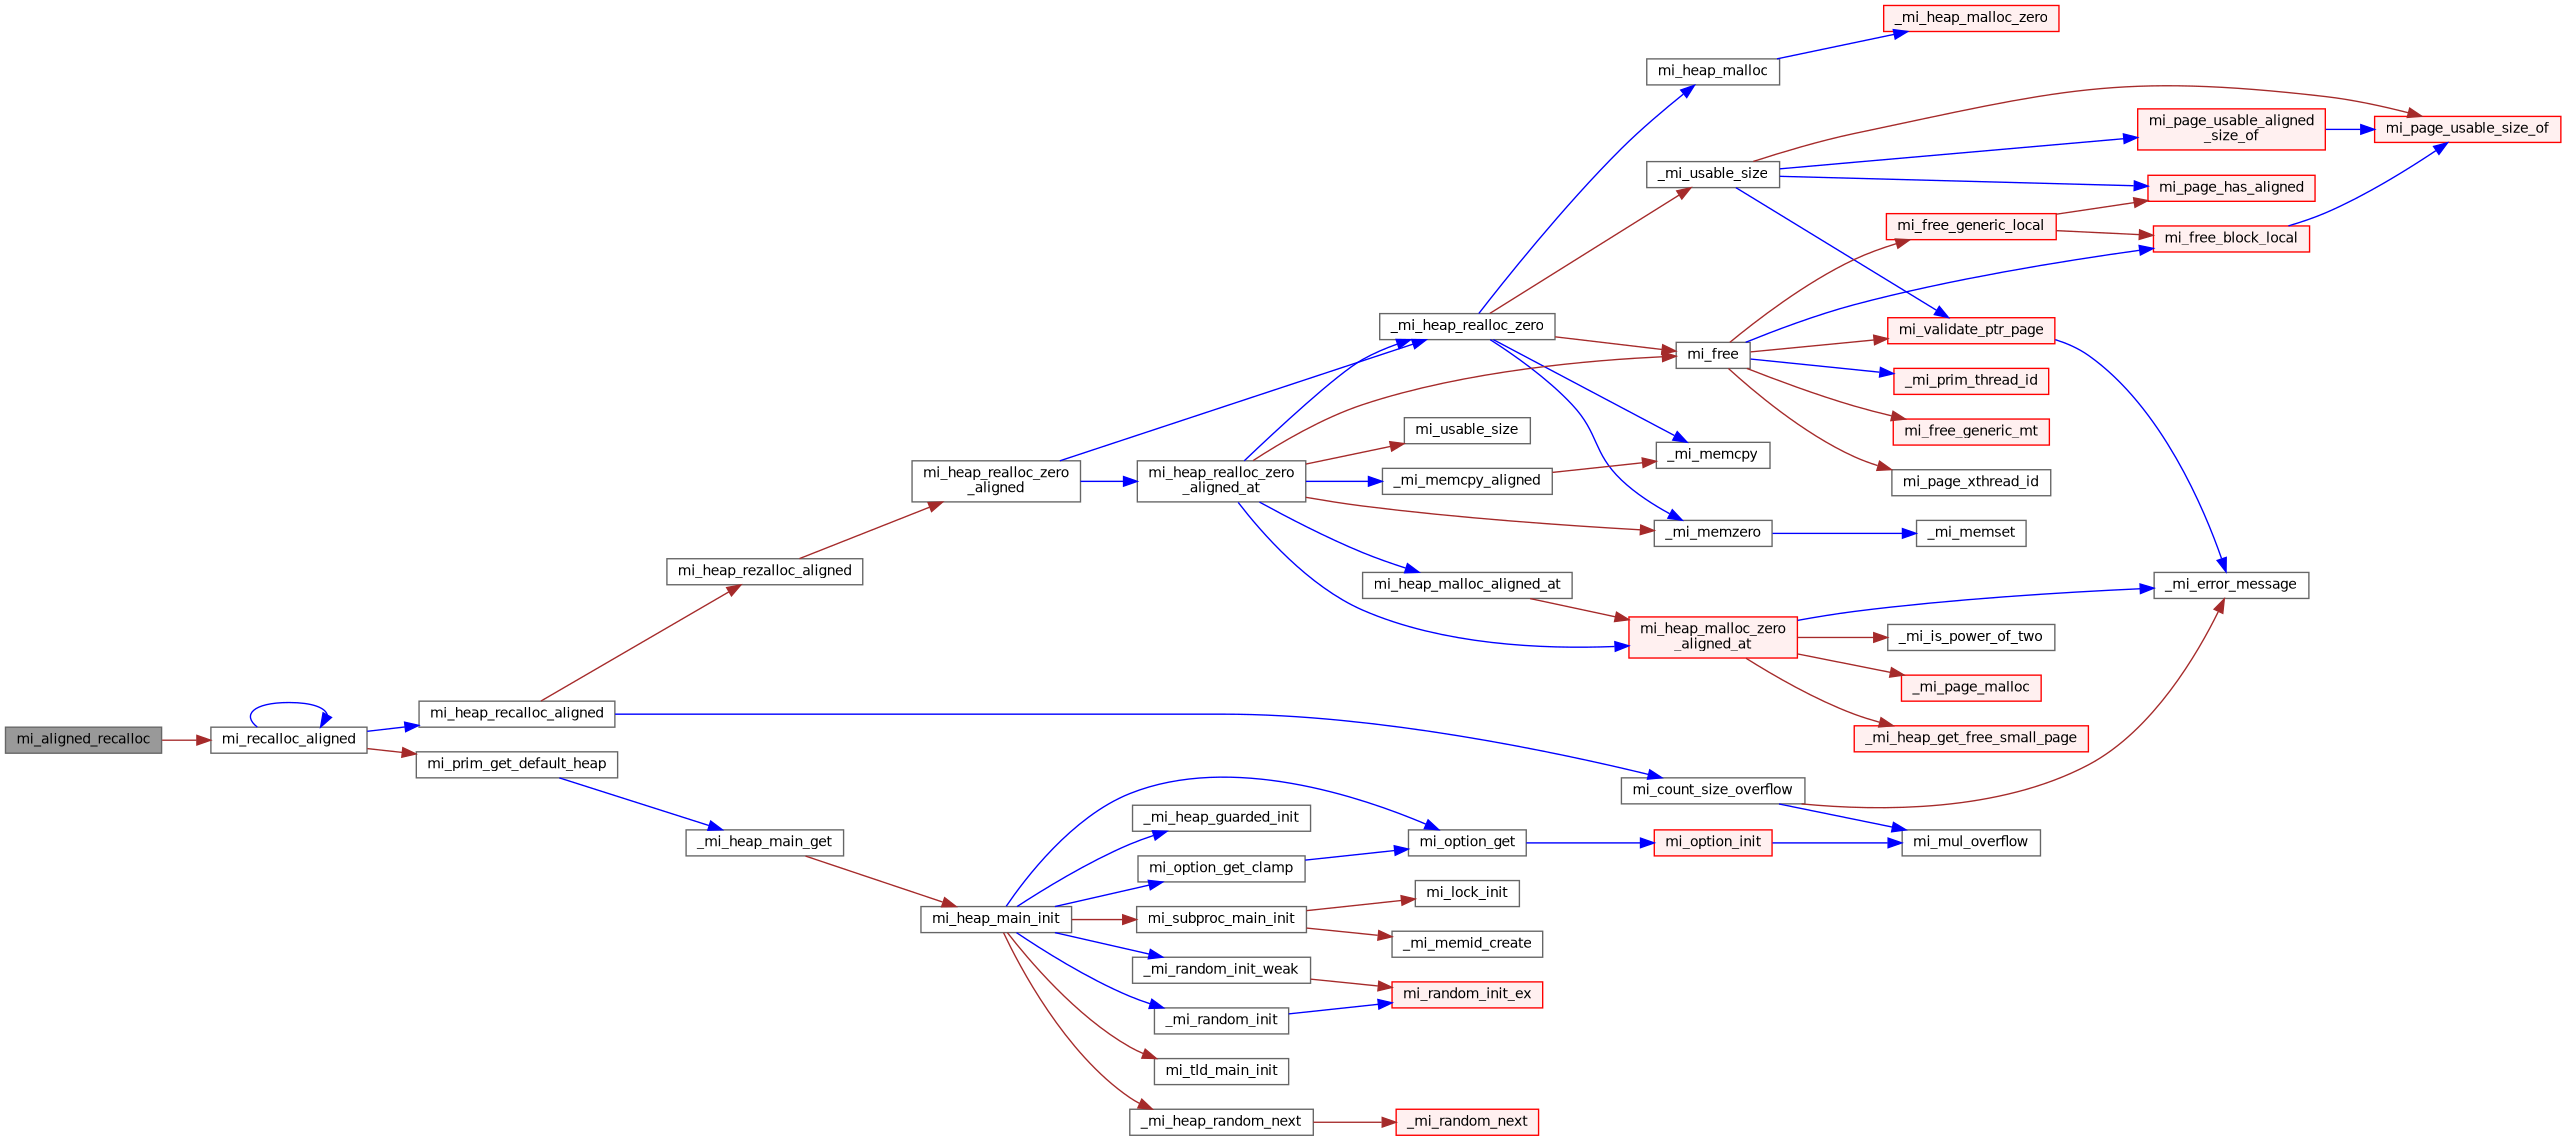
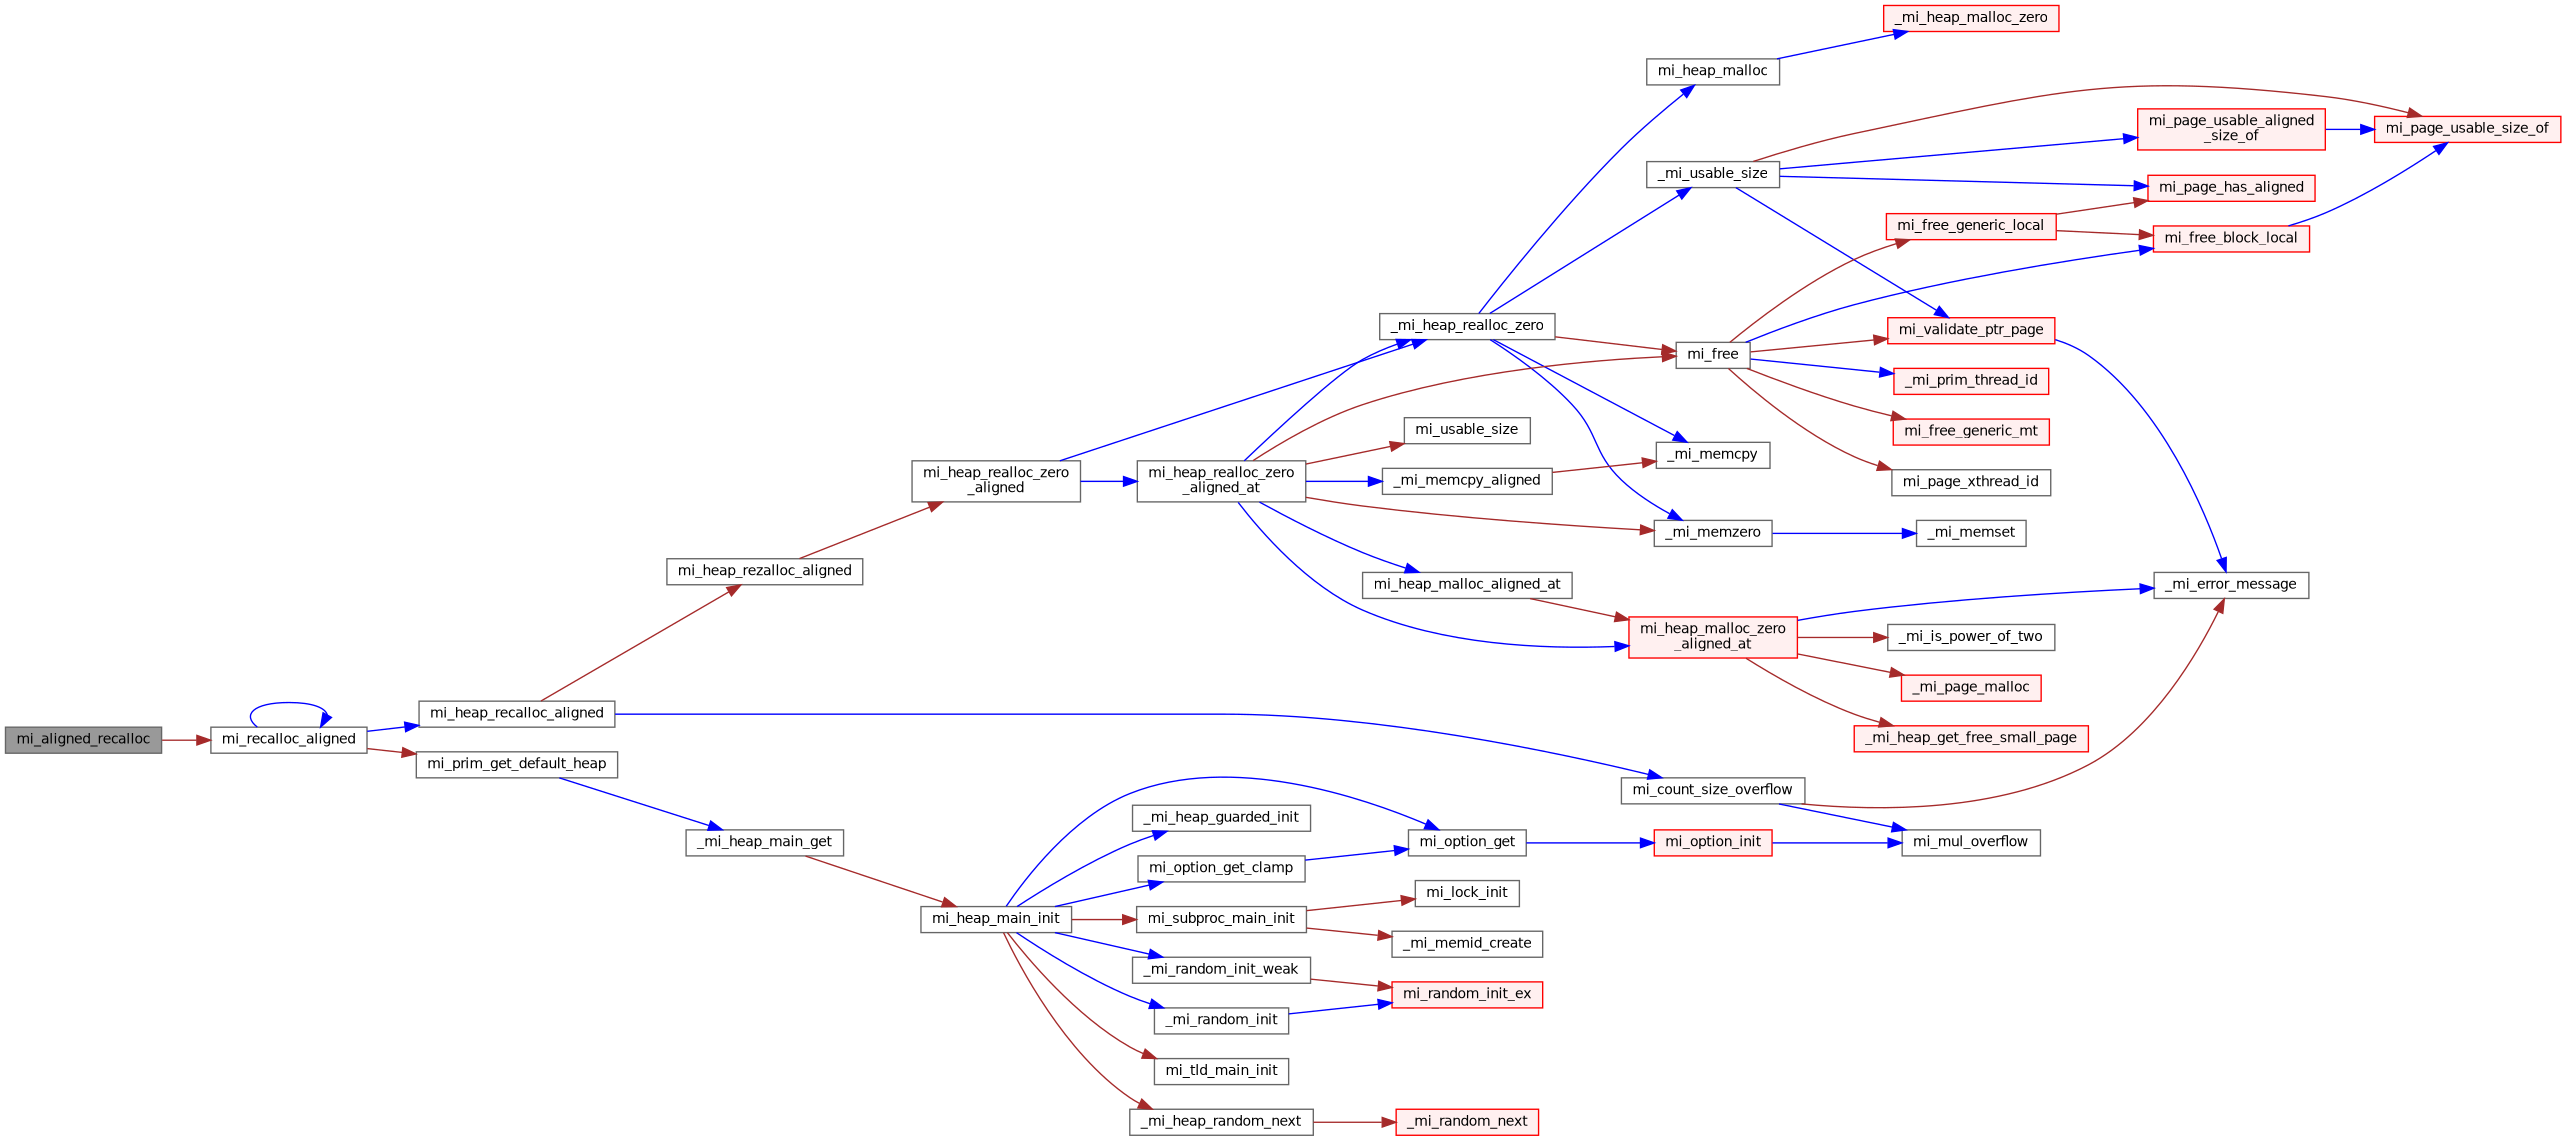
(1584, 254) -> (1584, 254)
